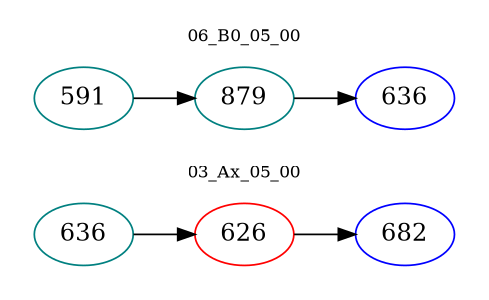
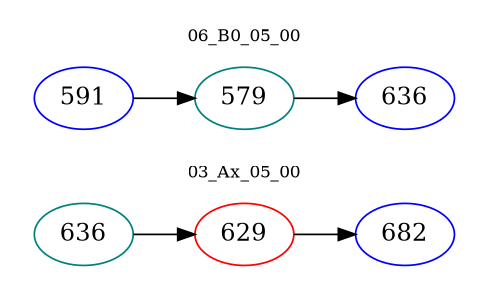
(84, 98) -> (84, 98)
(244, 98) -> (244, 98)
(244, 234) -> (244, 234)
